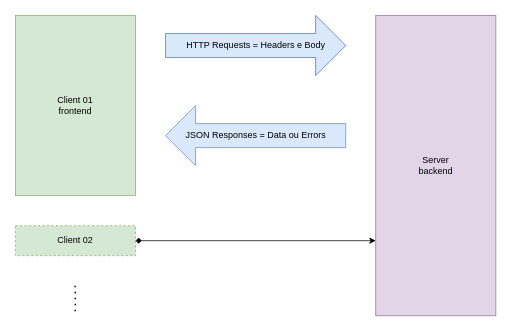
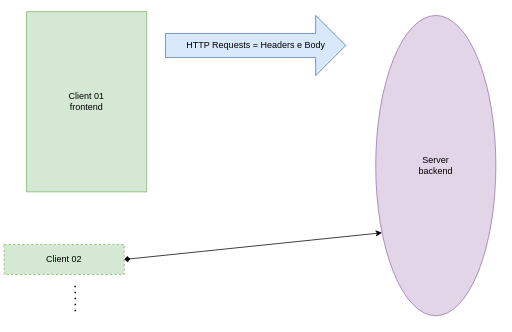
(75, 105) -> (87, 102)
(255, 135) -> none
(435, 165) -> (435, 165)
(75, 240) -> (64, 259)
